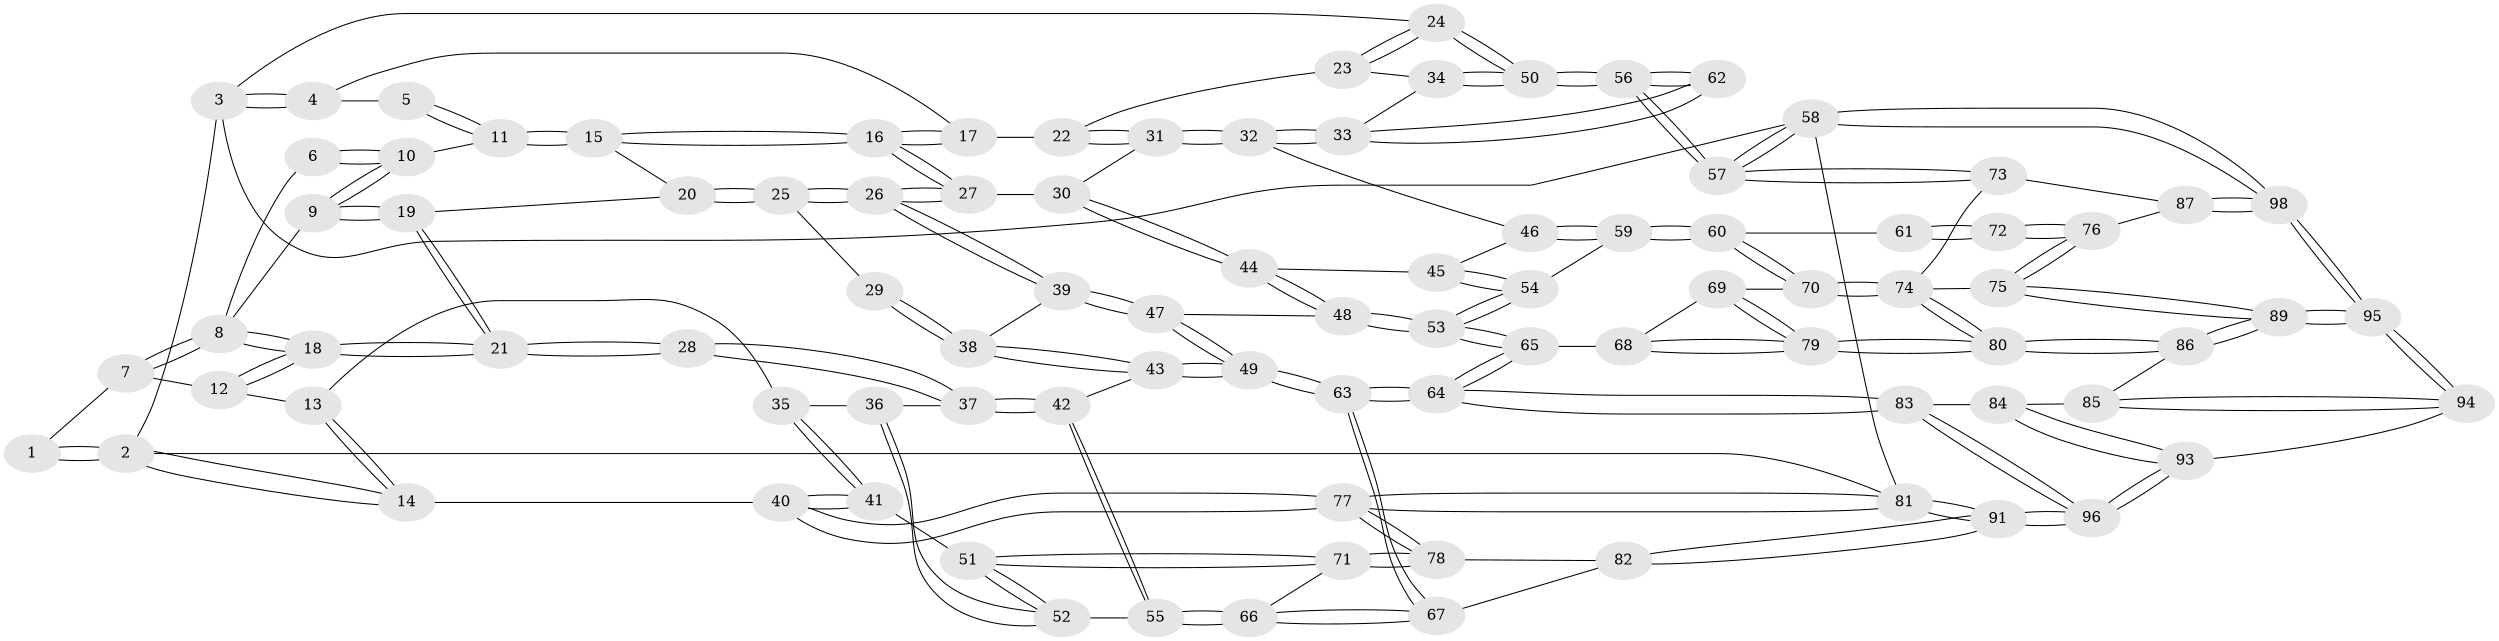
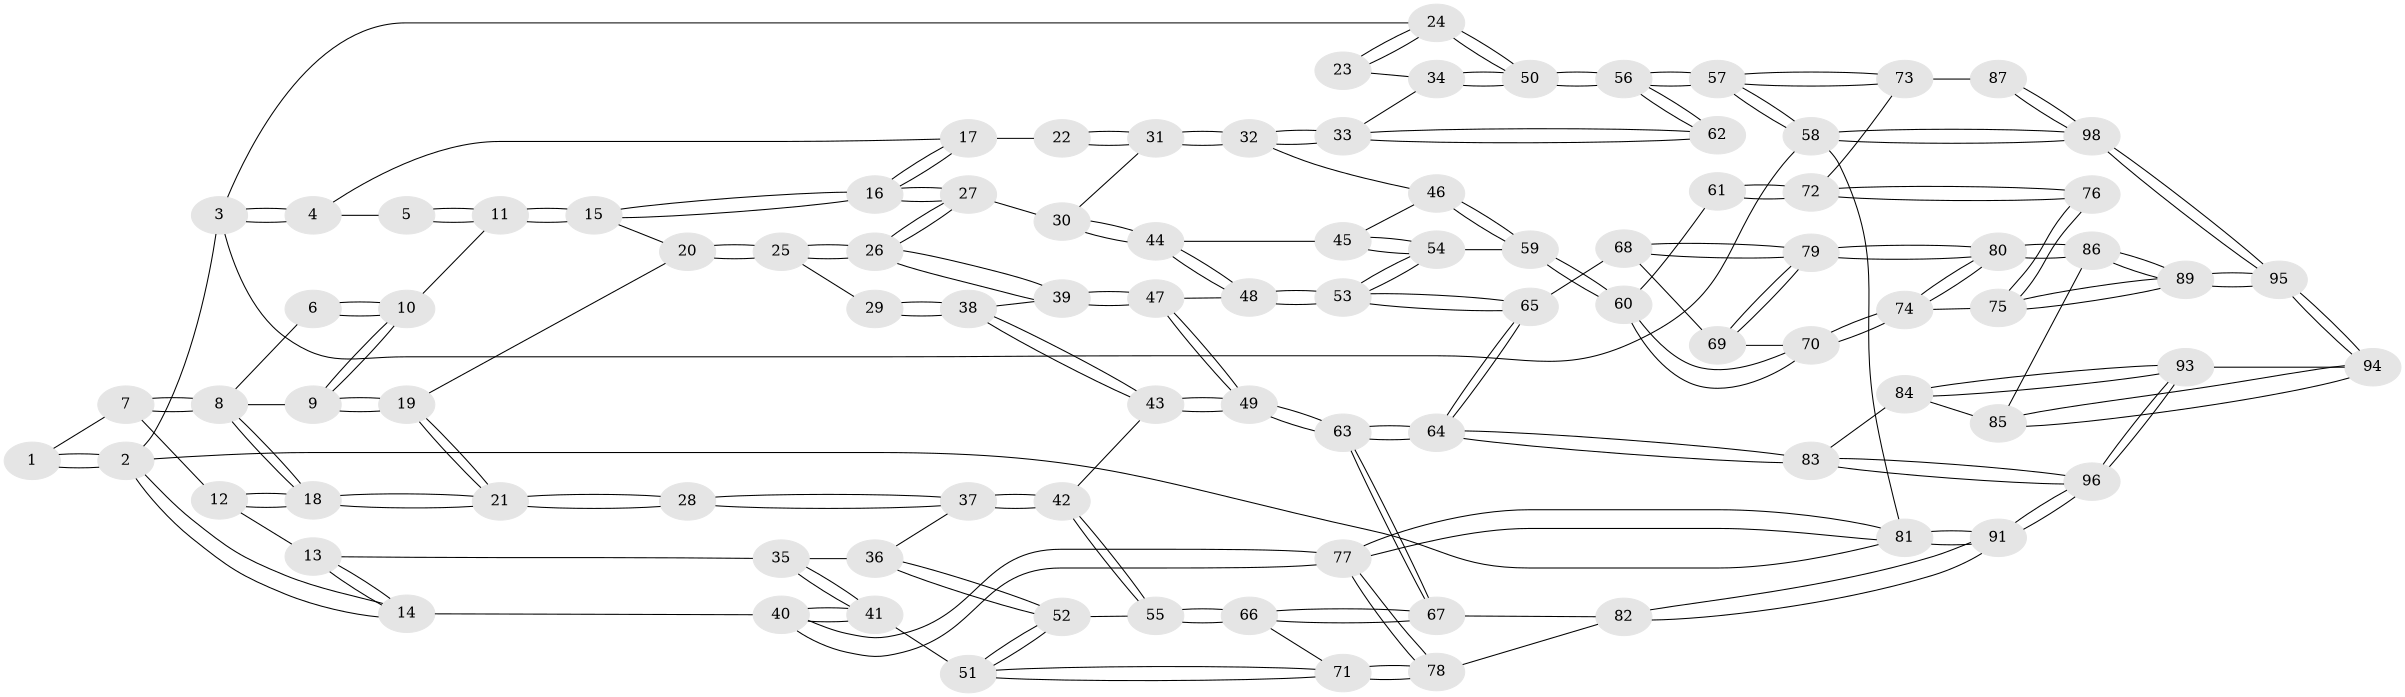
(1198, 92) -> none
(2139, 218) -> none
(1952, 233) -> (1853, 148)
